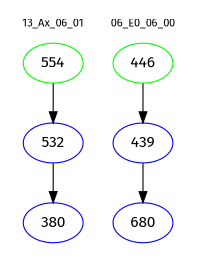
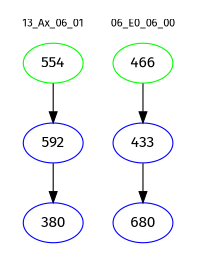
(143, 63) -> (143, 63)
(53, 143) -> (53, 143)
(143, 143) -> (143, 143)
